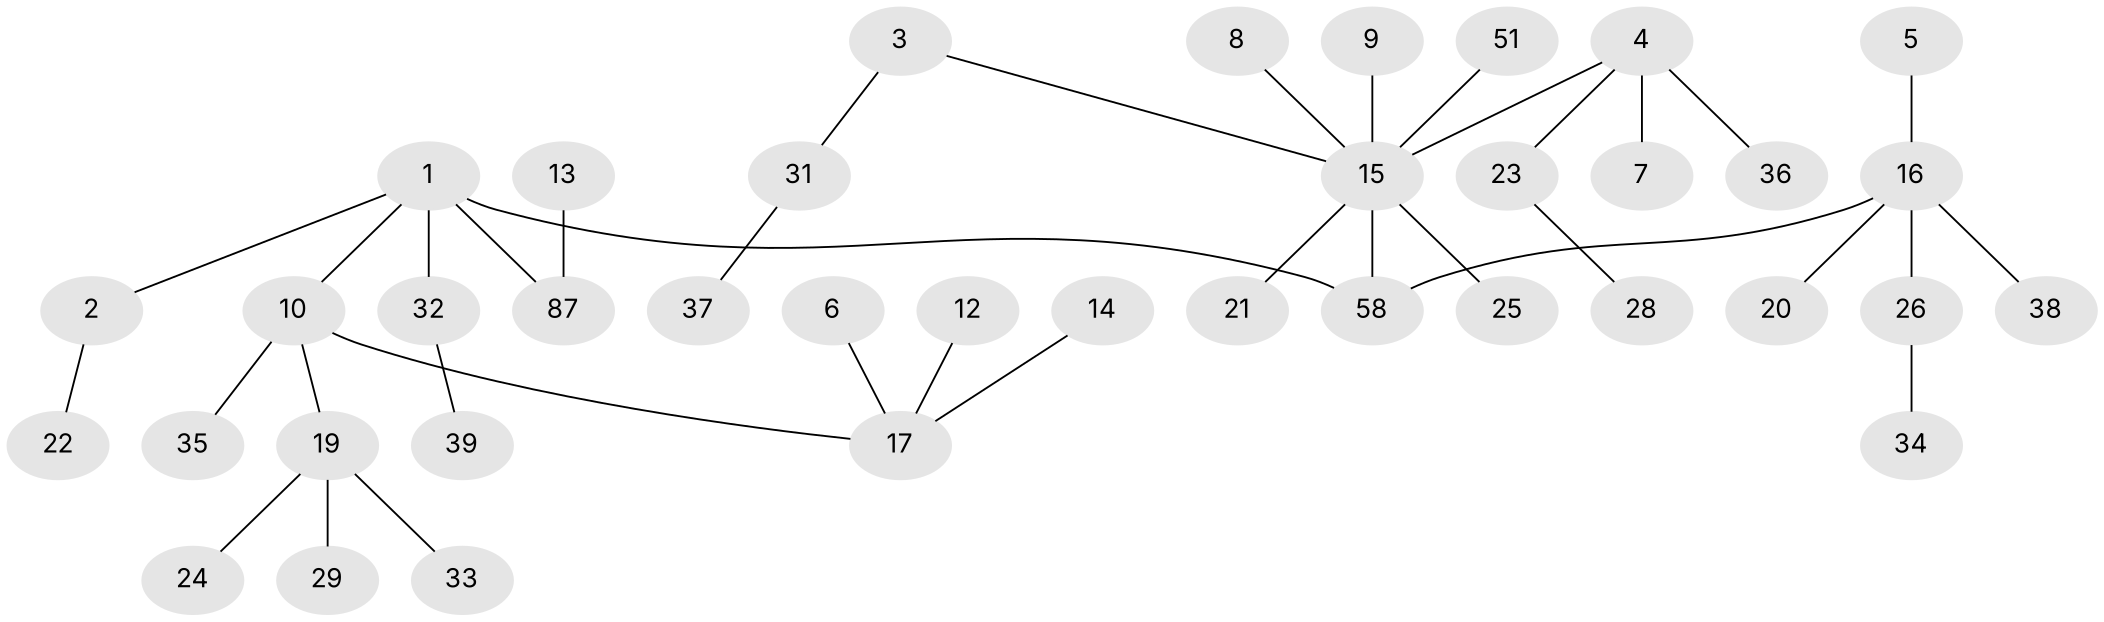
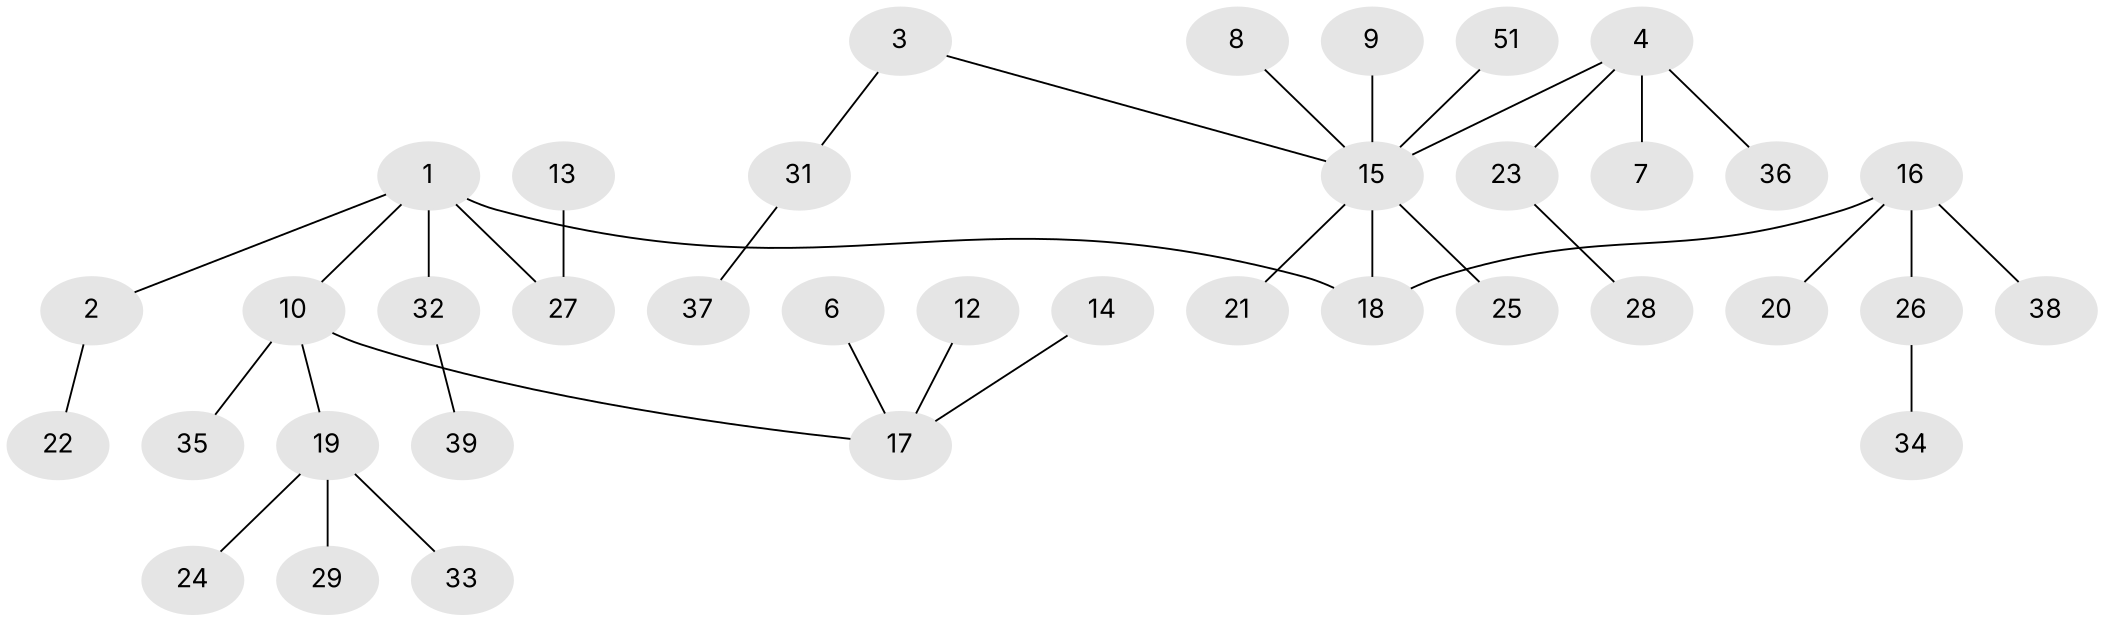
(1912, 41) -> none
(564, 311) -> (564, 311)
(1372, 311) -> (1372, 311)
